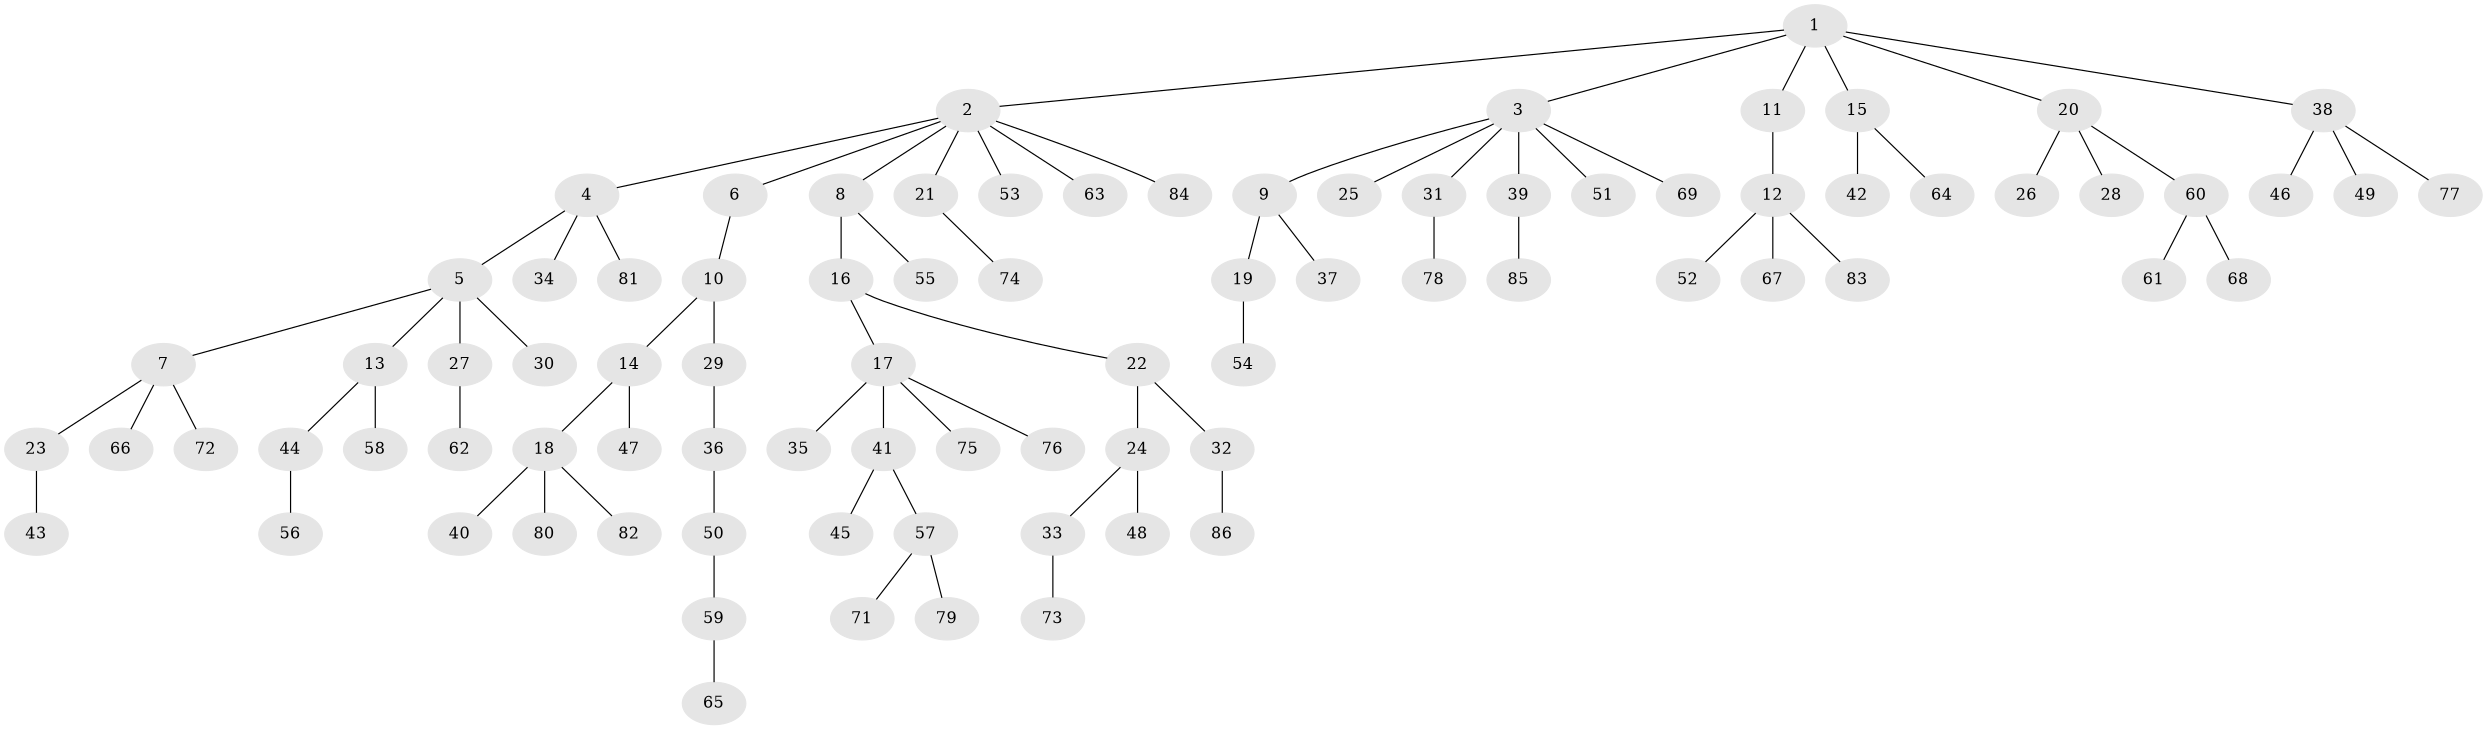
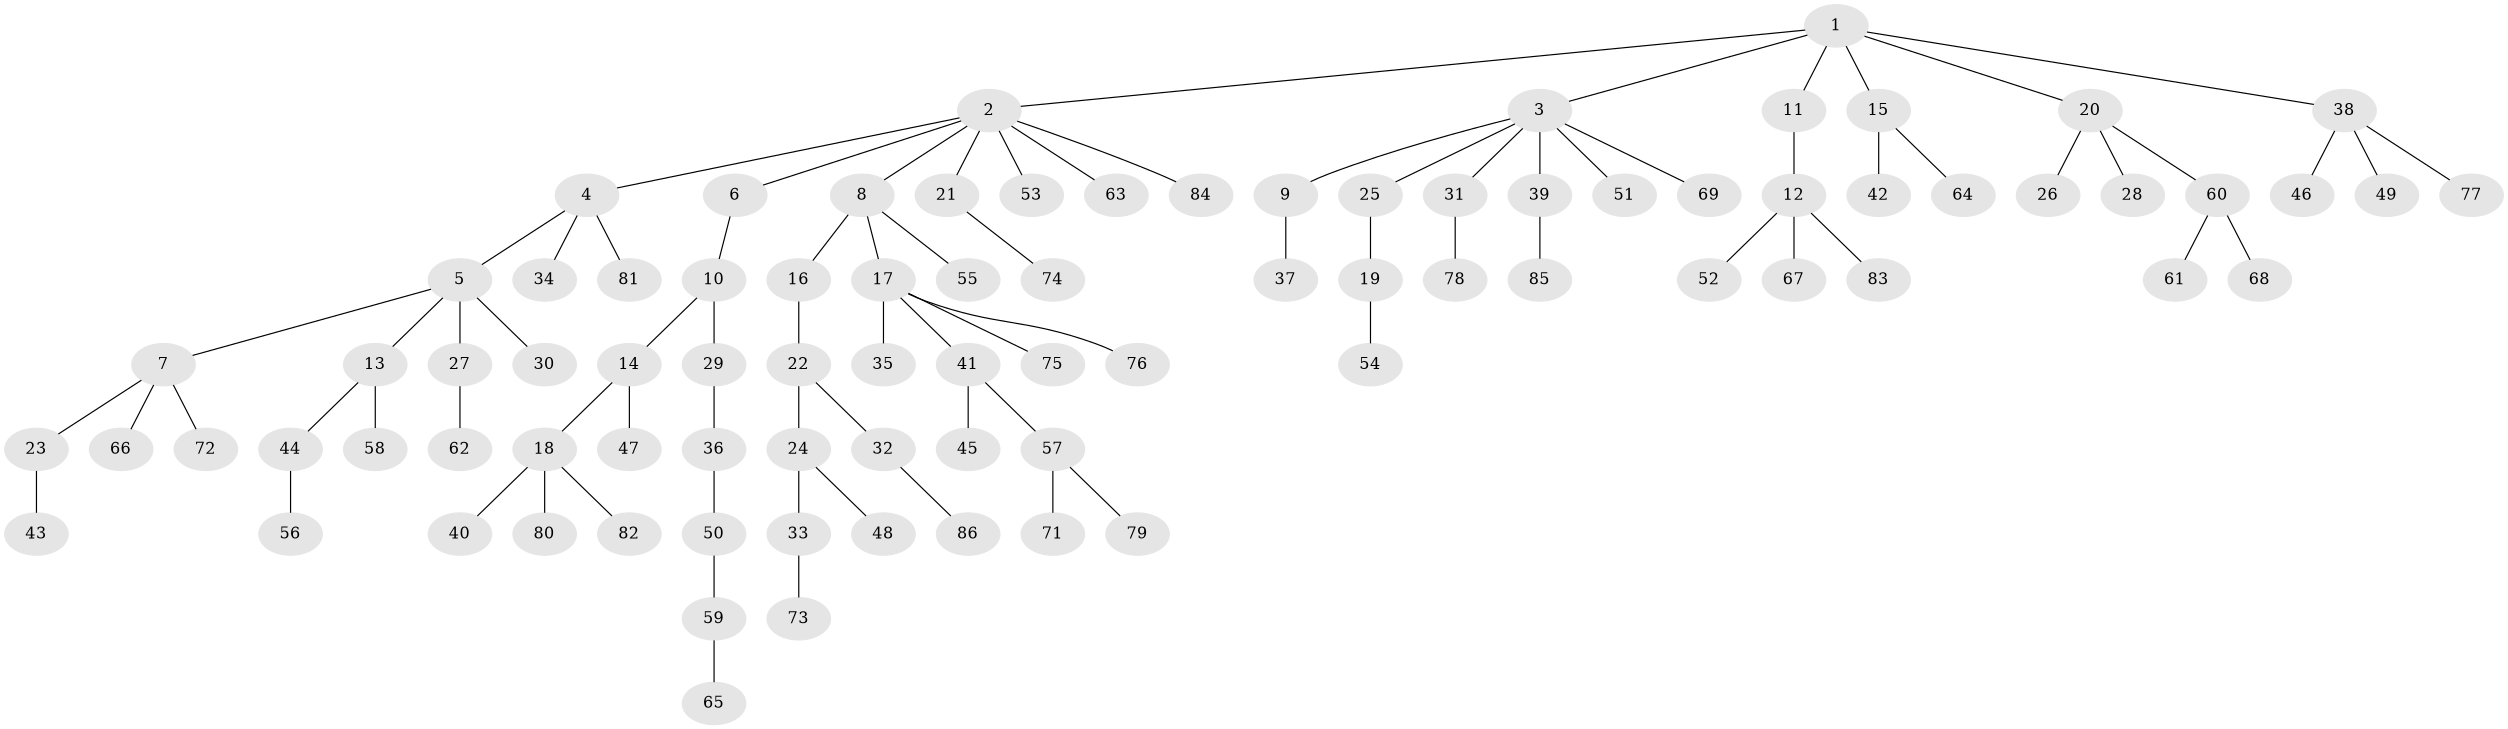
(1254, 238) -> (1370, 238)
(862, 322) -> (873, 238)
